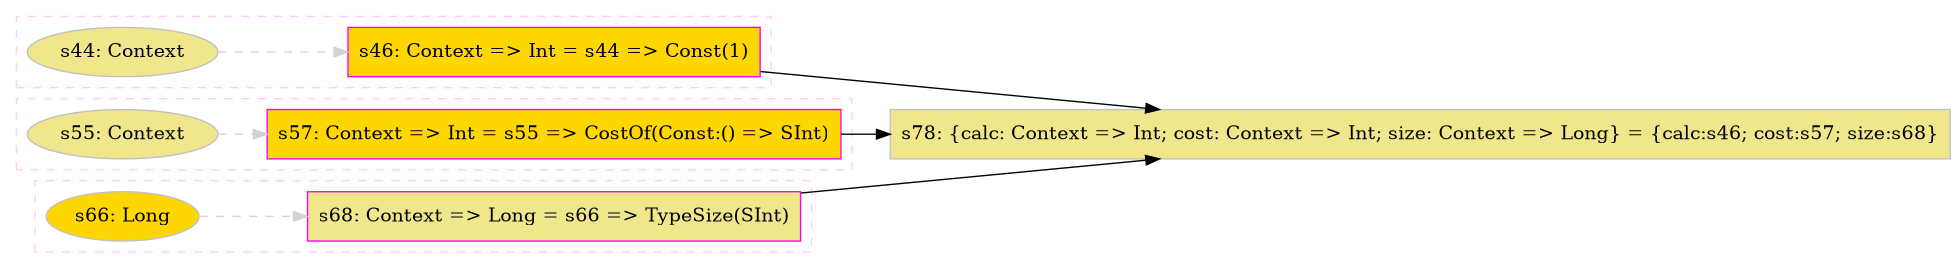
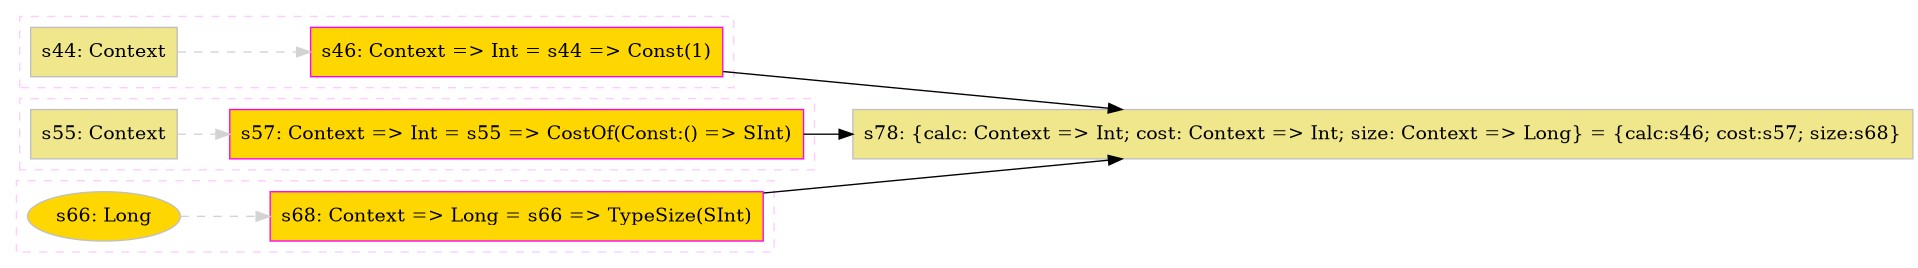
(123, 52) -> (104, 52)
(123, 134) -> (104, 134)
(554, 216) -> (517, 216)
